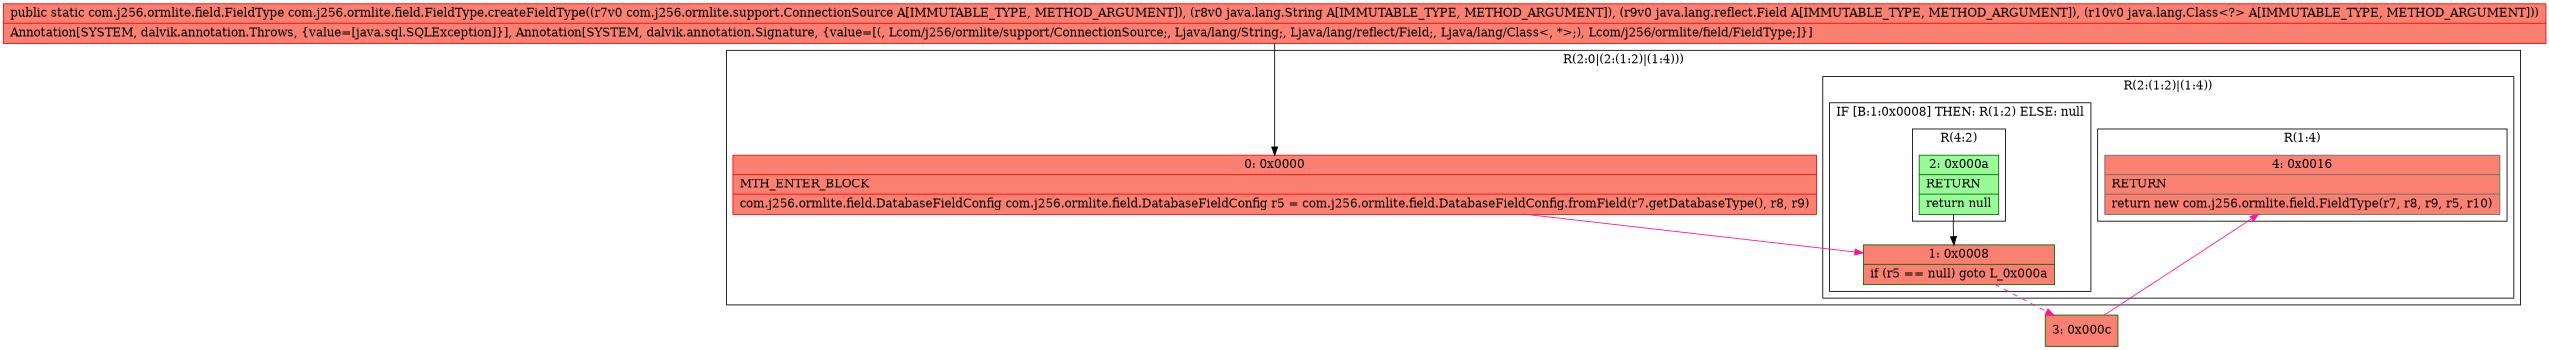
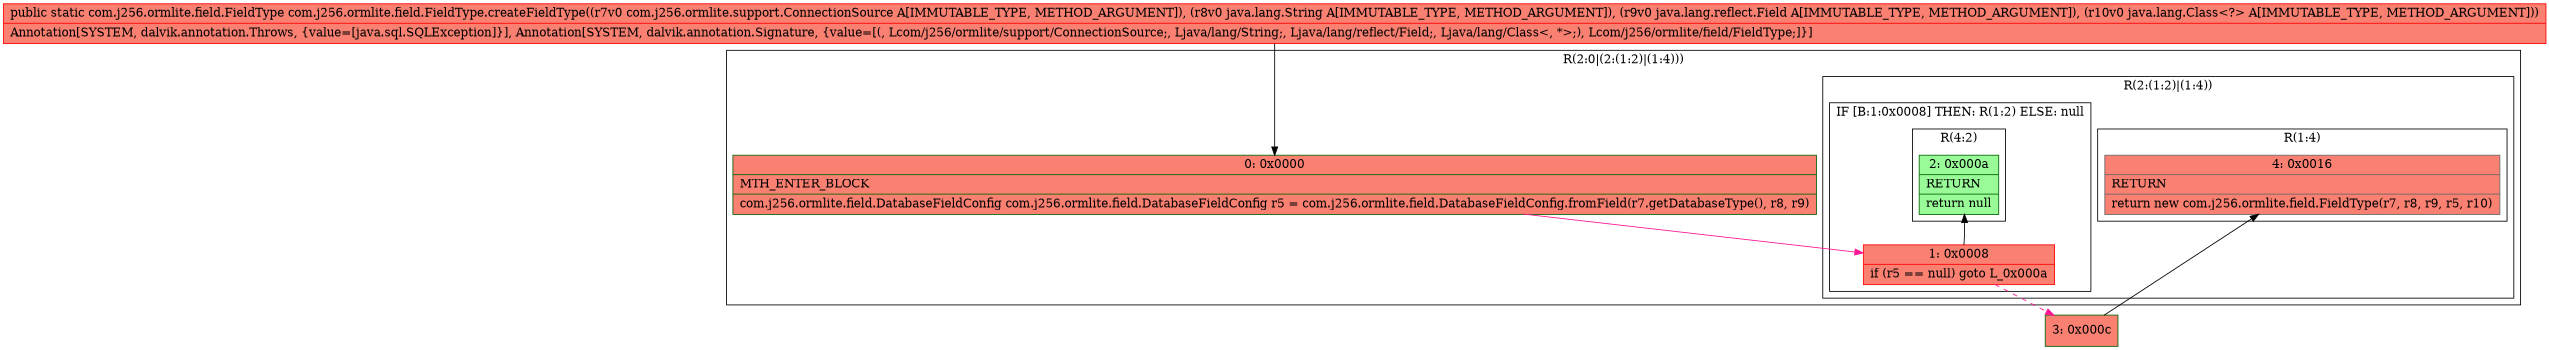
(1275, 185) -> (1275, 185)
(1953, 226) -> (1965, 234)
(1959, 265) -> (1959, 265)
(2178, 267) -> (2178, 267)
